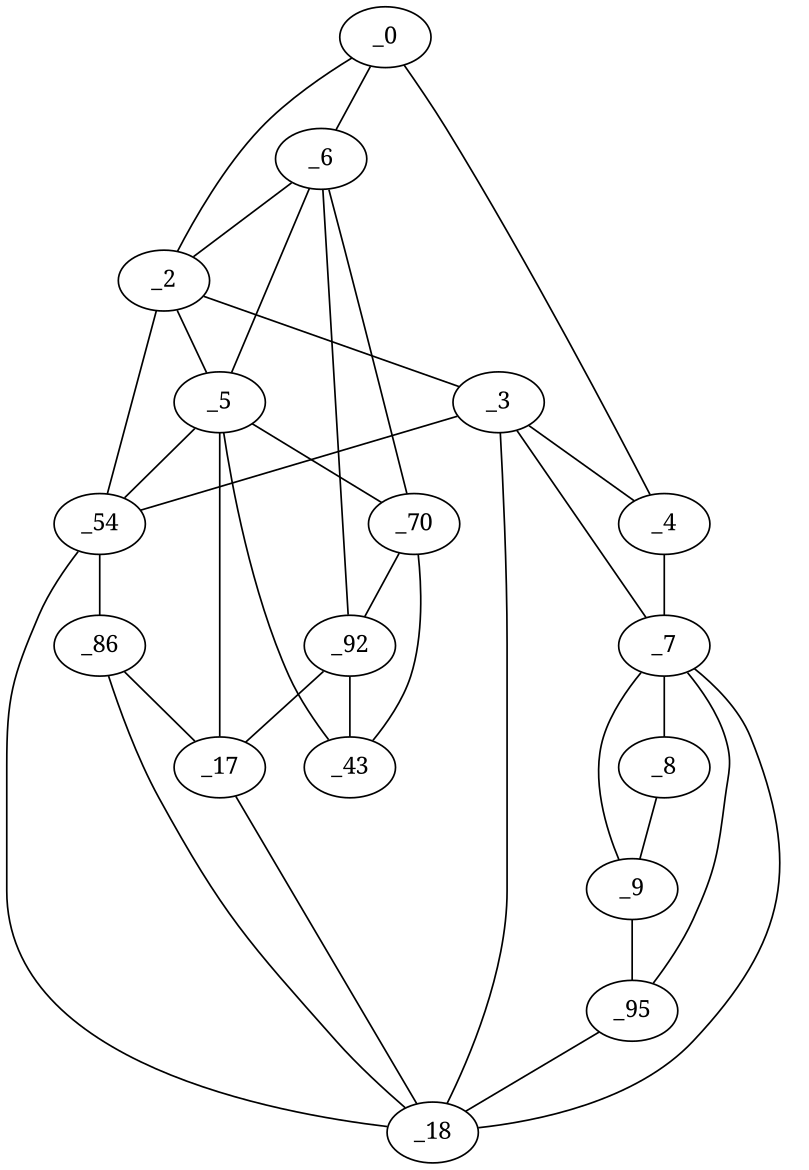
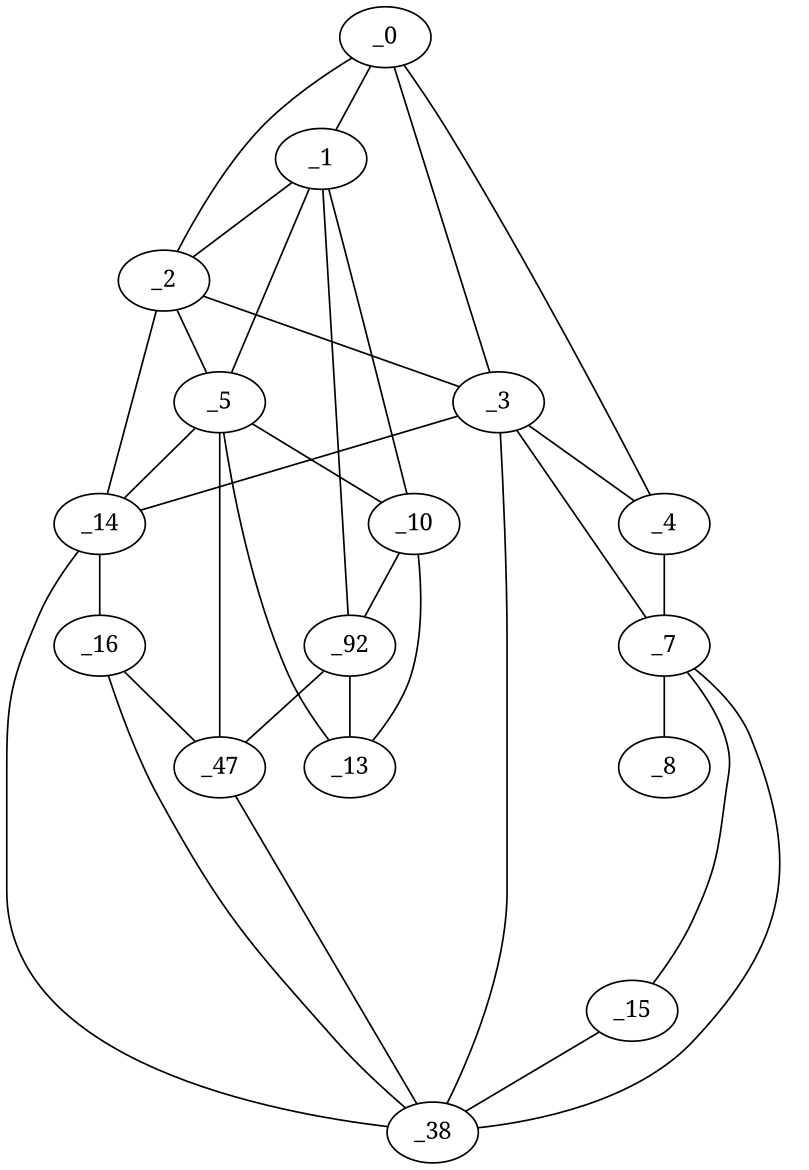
(321, 159) -> (321, 159)
none -> (442, 220)
(100, 524) -> (100, 524)
(414, 524) -> (414, 524)
(100, 646) -> (100, 646)
(220, 767) -> (220, 767)
(350, 767) -> (350, 767)
(632, 889) -> none
(632, 1011) -> (632, 1011)
(433, 1132) -> (433, 1132)
